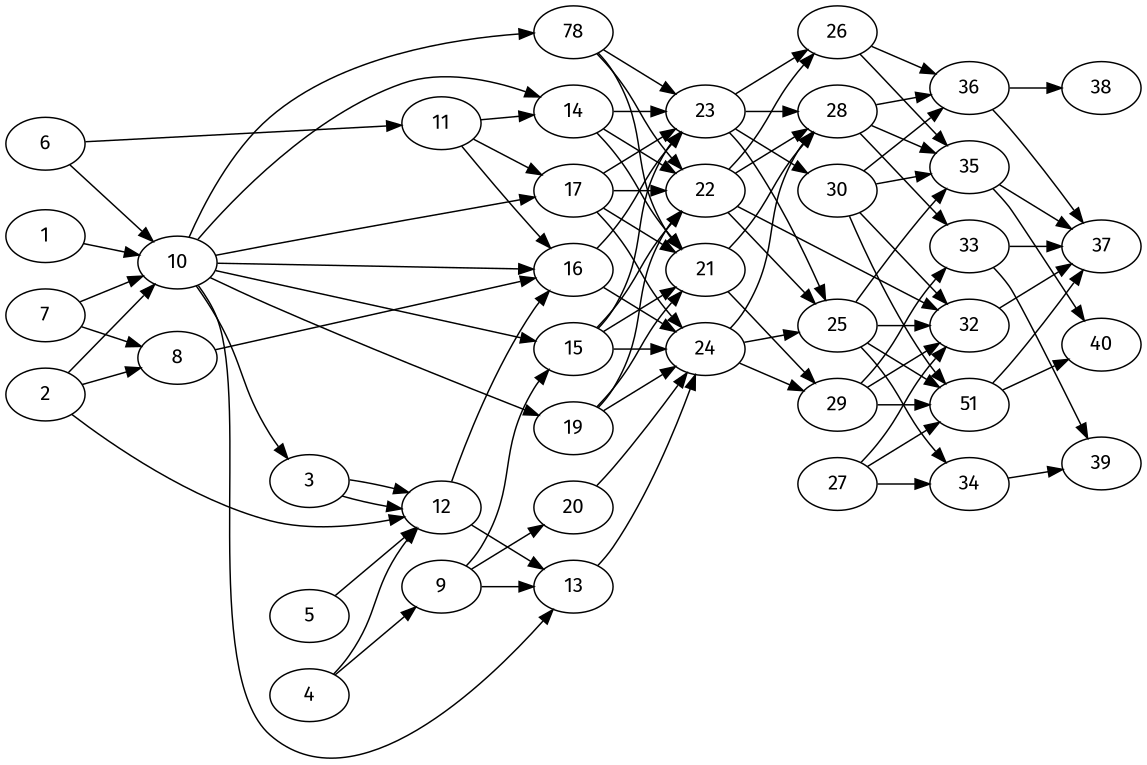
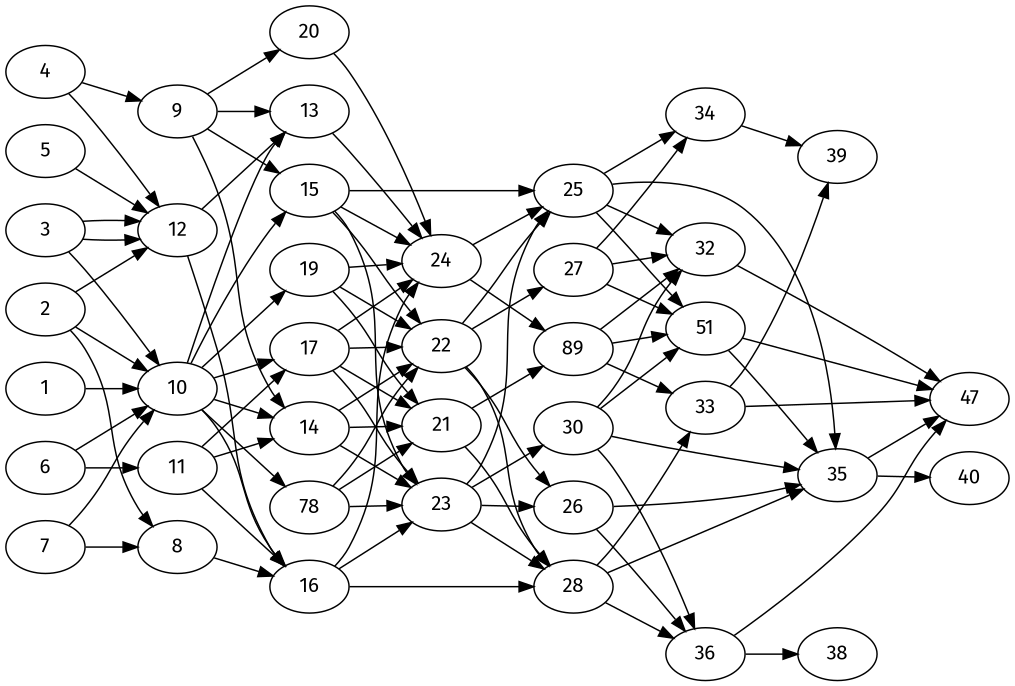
(770, 238) -> (434, 587)
(1101, 246) -> (969, 399)
(831, 255) -> (500, 313)
none -> (234, 259)
(629, 316) -> (434, 191)
(239, 366) -> (111, 301)
(1029, 378) -> (769, 395)
(837, 405) -> (573, 349)
